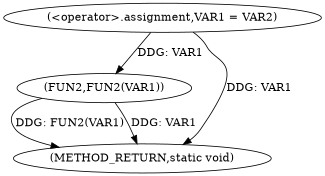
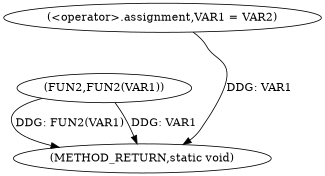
(136, 50) -> none
